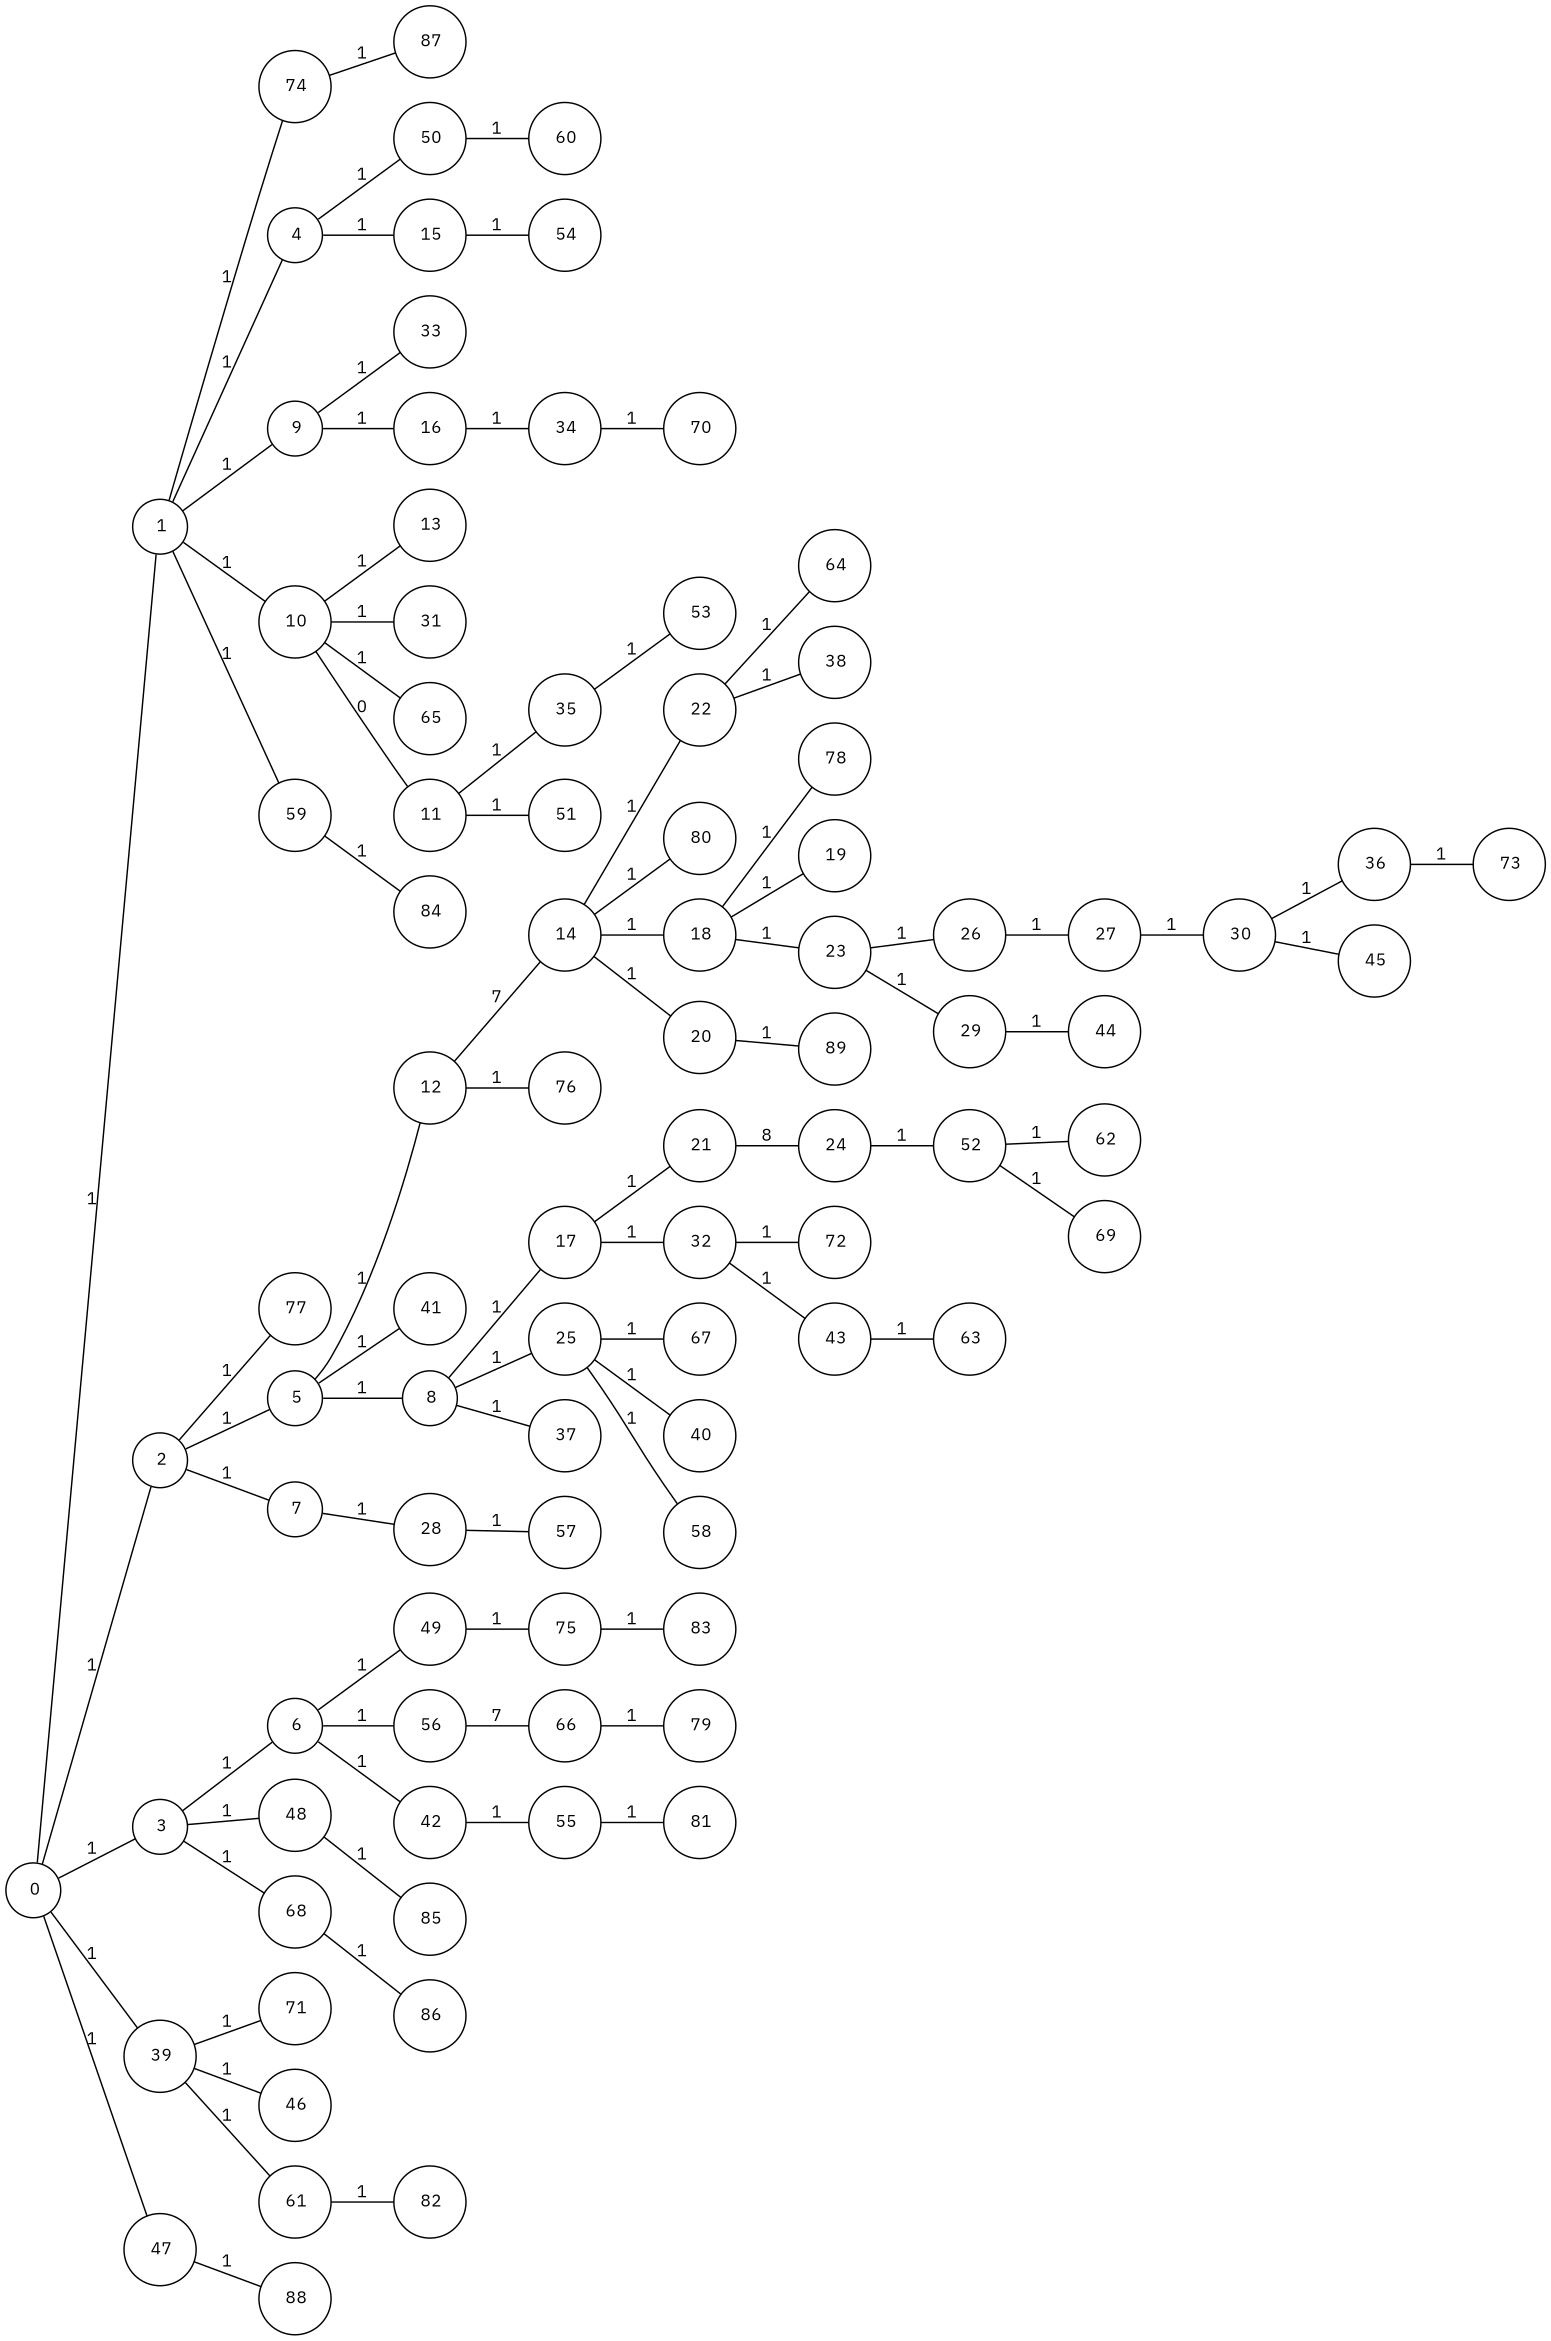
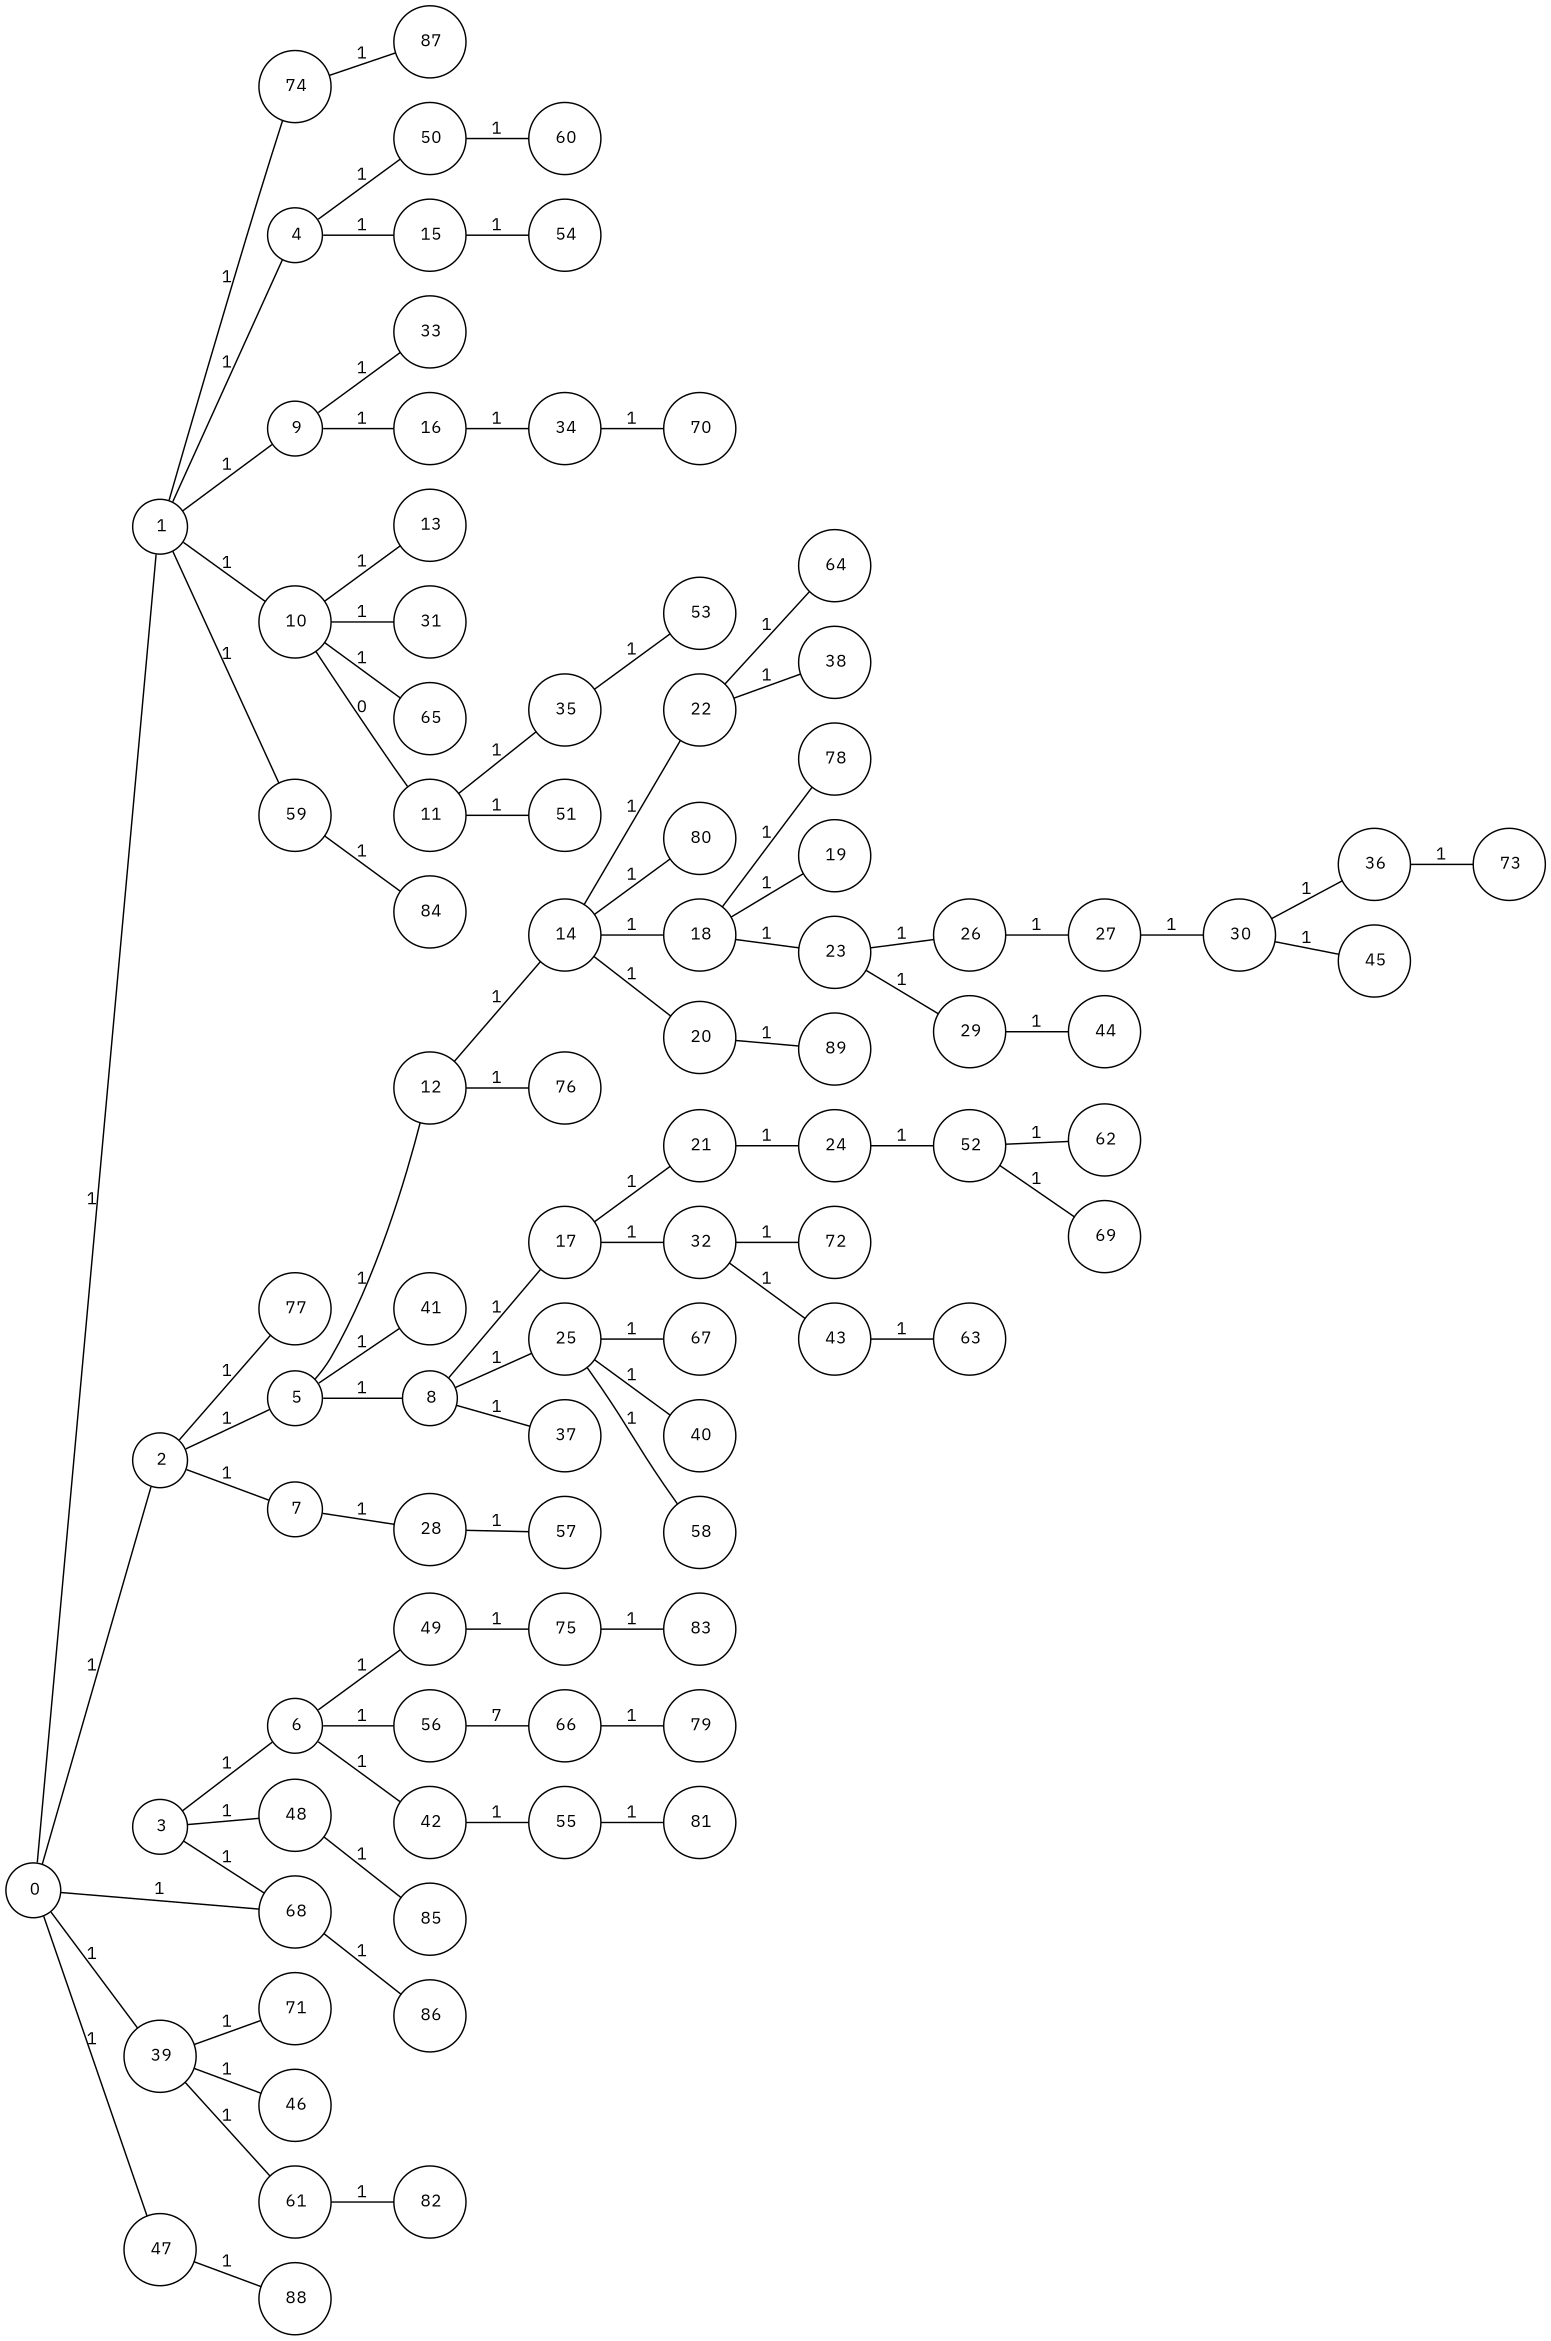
(497, 998) -> (497, 998)
(767, 1136) -> (767, 1136)
(97, 1859) -> (160, 1901)
